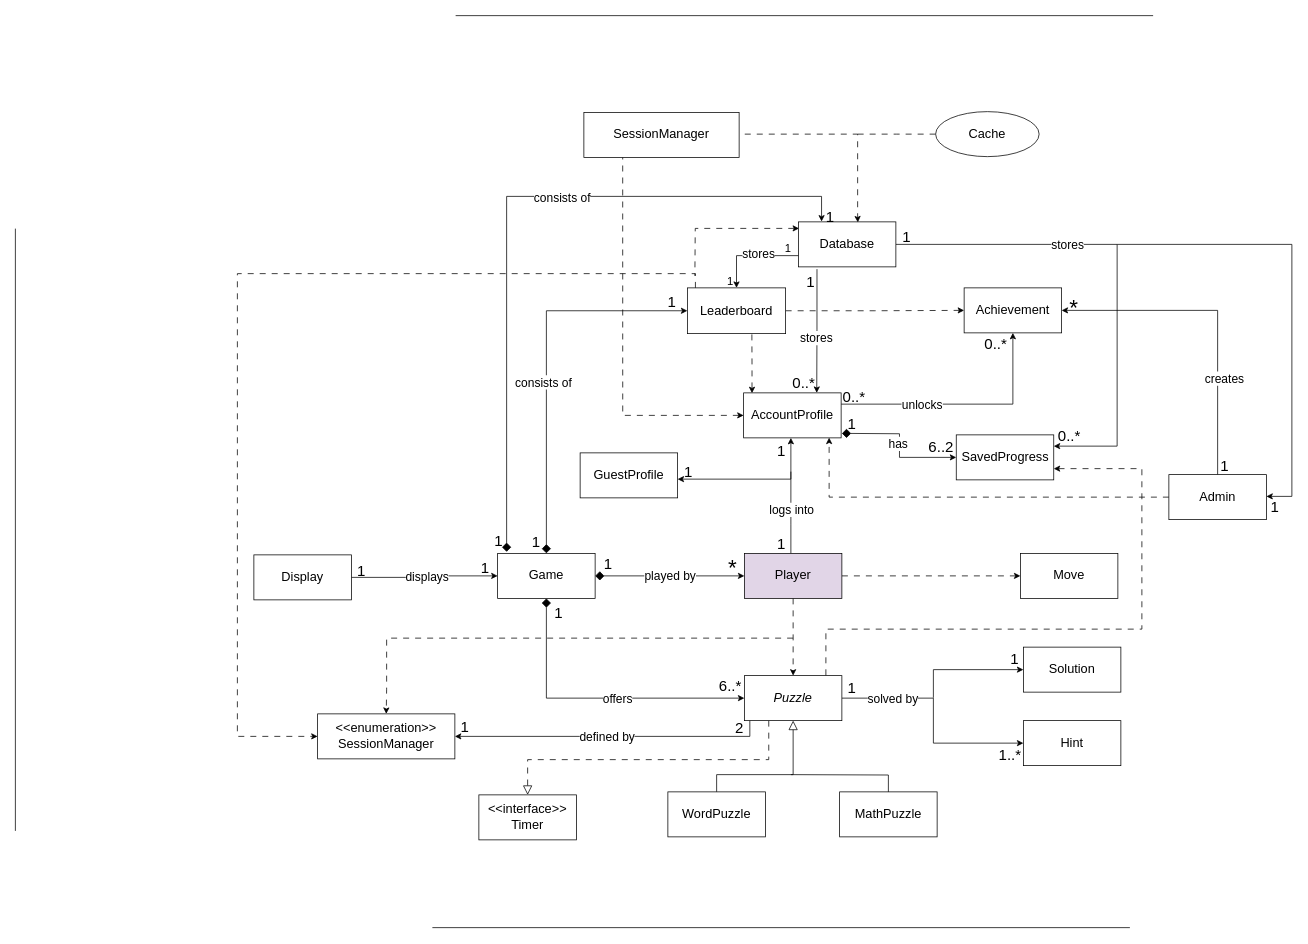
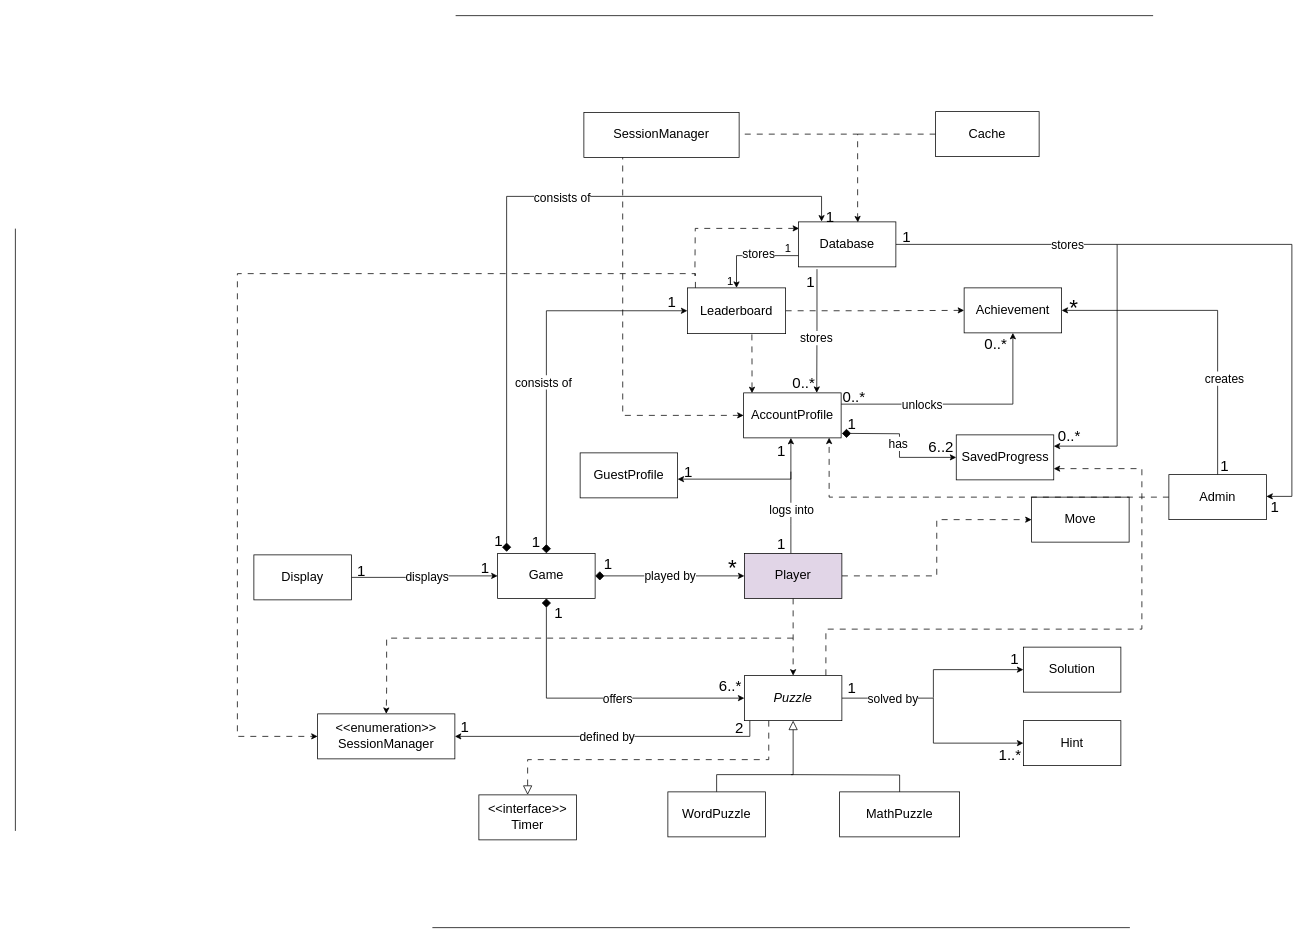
(987, 134) -> (987, 134)
(1069, 576) -> (1080, 519)
(888, 814) -> (900, 814)
